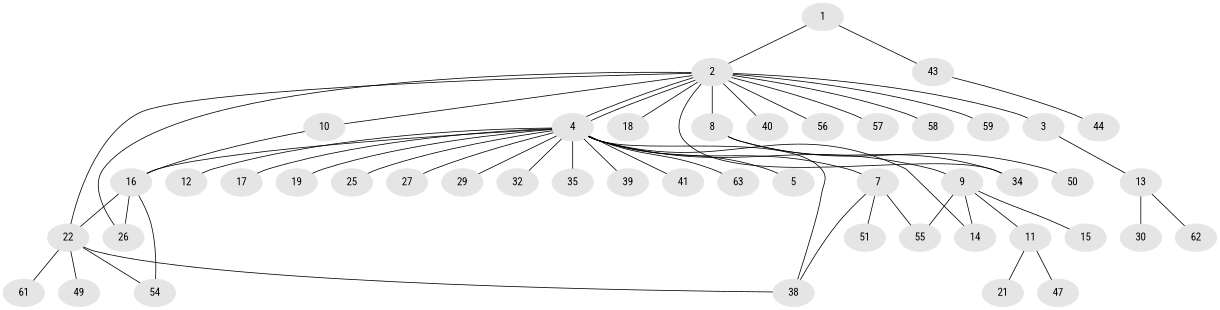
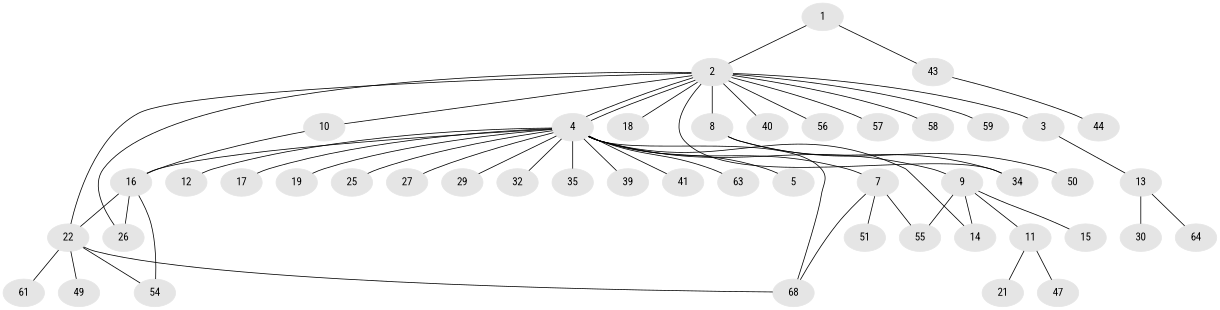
(1196, 238) -> (1196, 238)
(794, 293) -> (794, 293)
